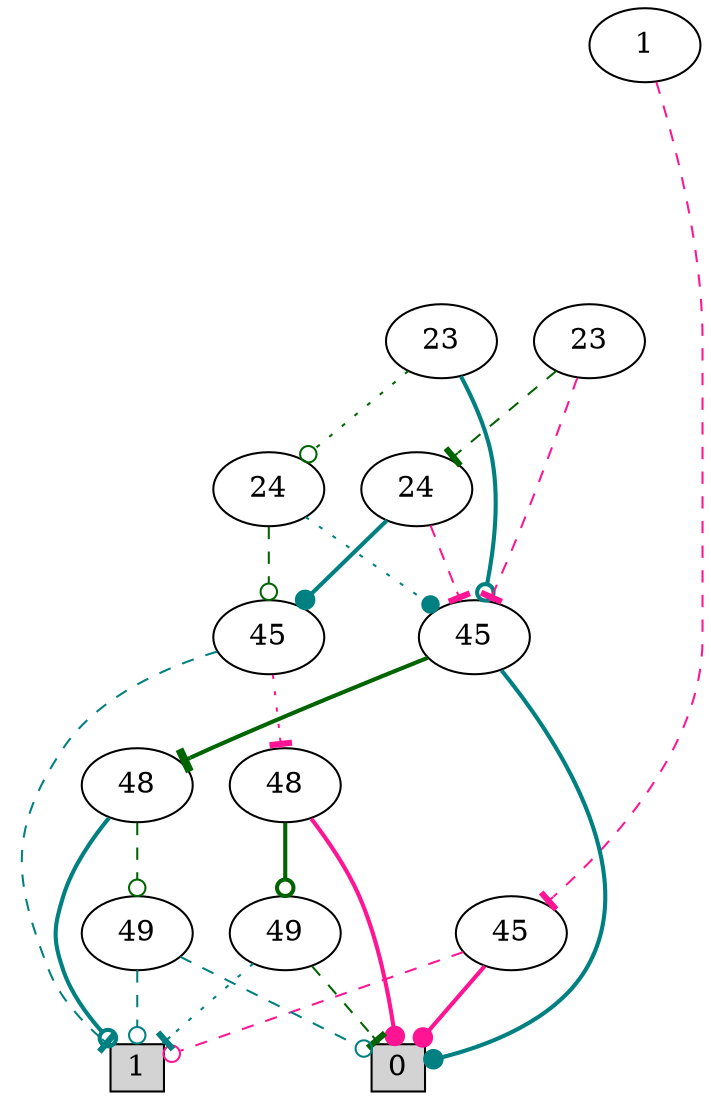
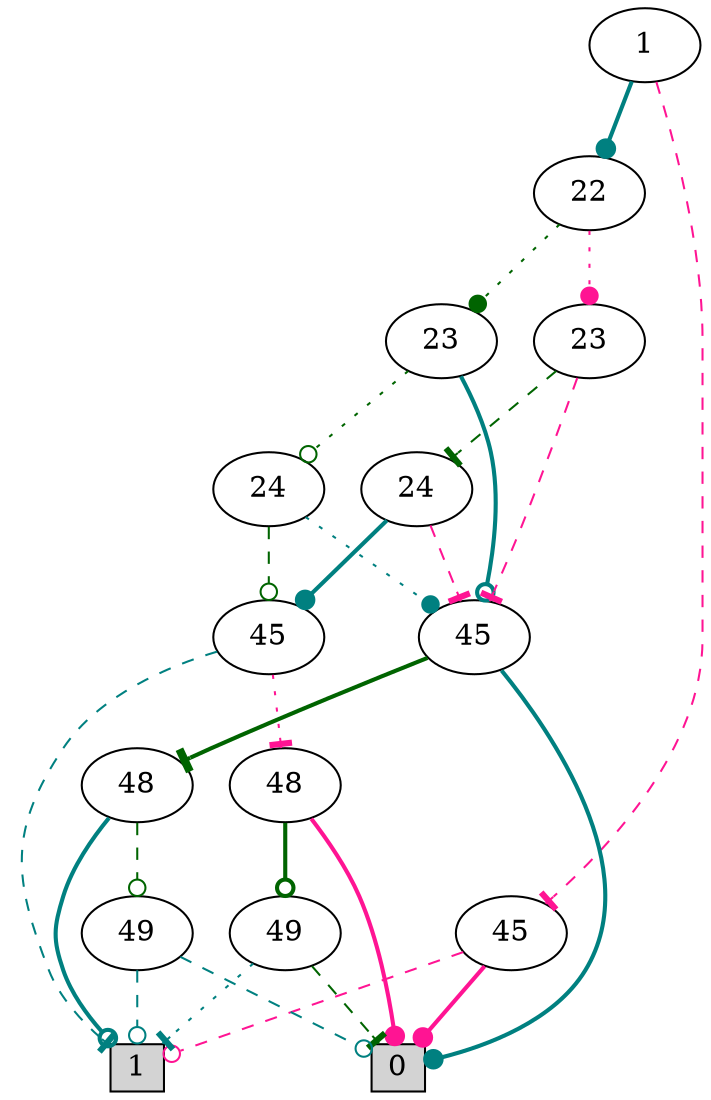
none -> (589, 193)
